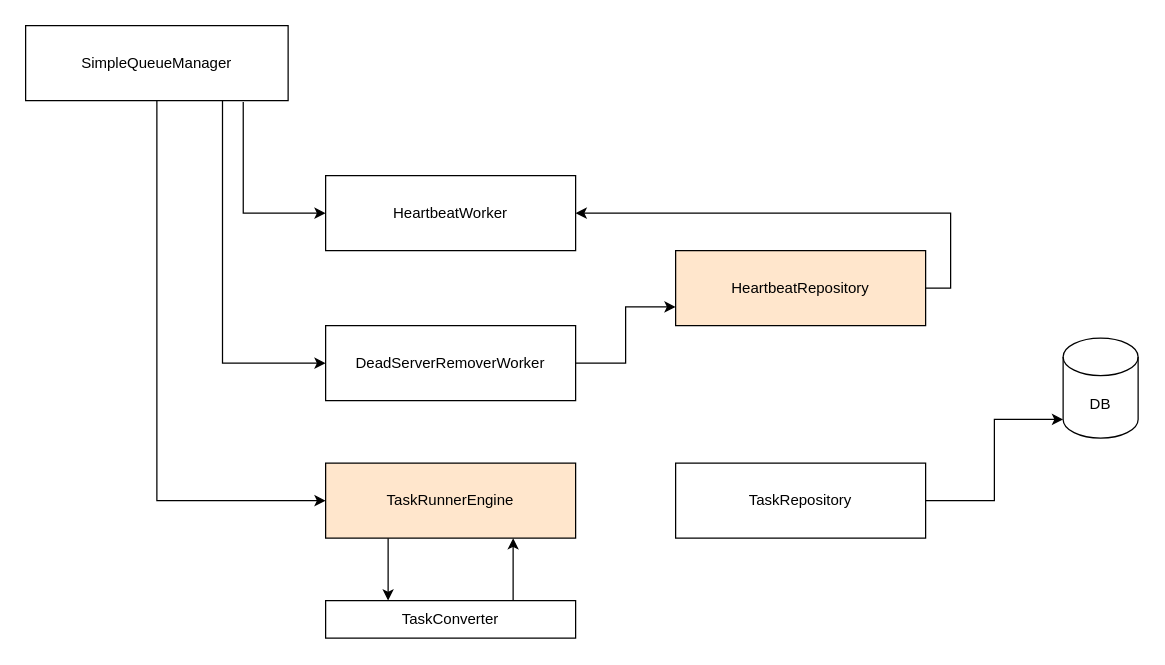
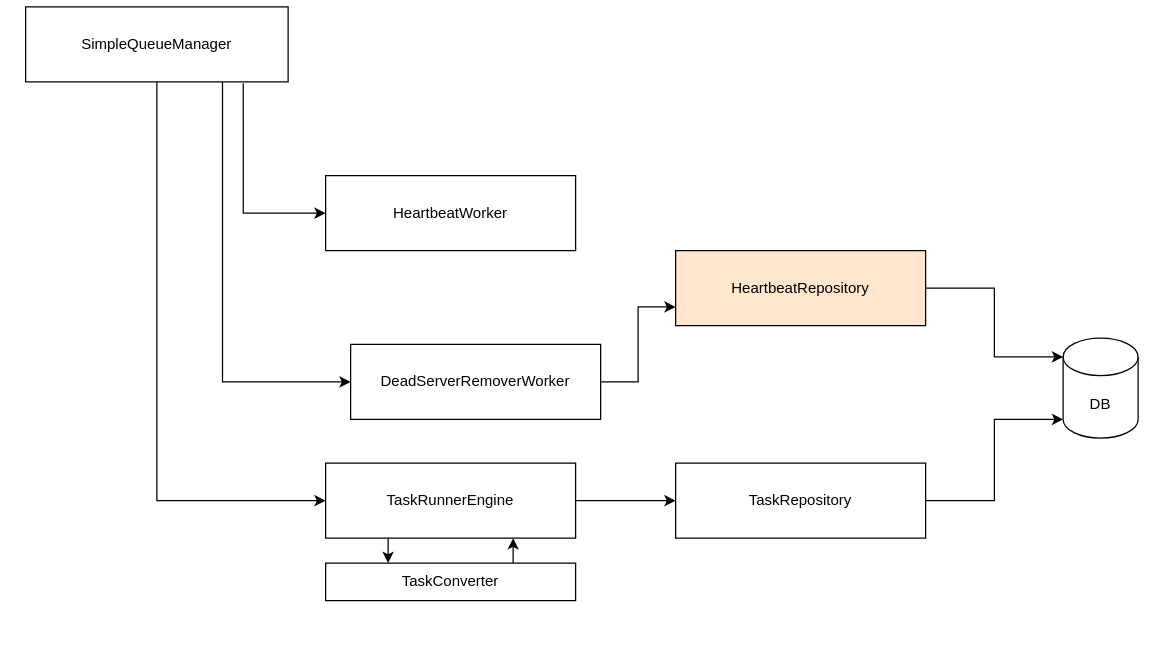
(157, 63) -> (157, 44)
(807, 213) -> (994, 330)
(451, 363) -> (476, 382)
(451, 501) -> (451, 501)
none -> (622, 501)
(451, 619) -> (451, 582)
